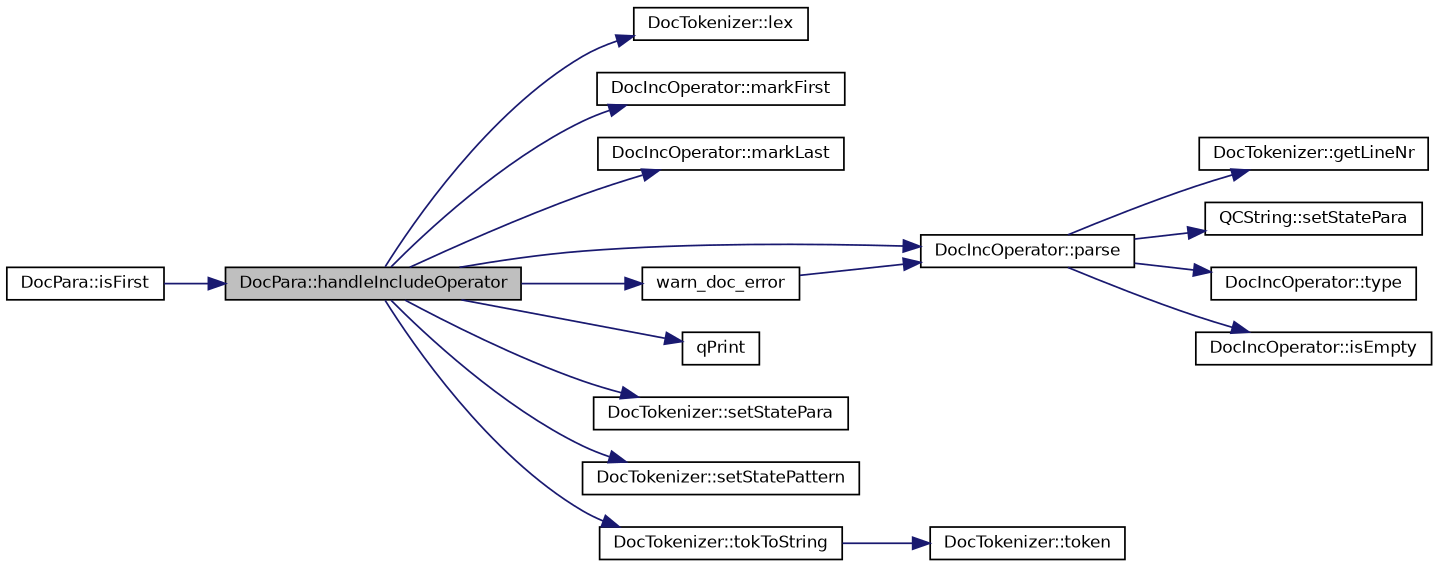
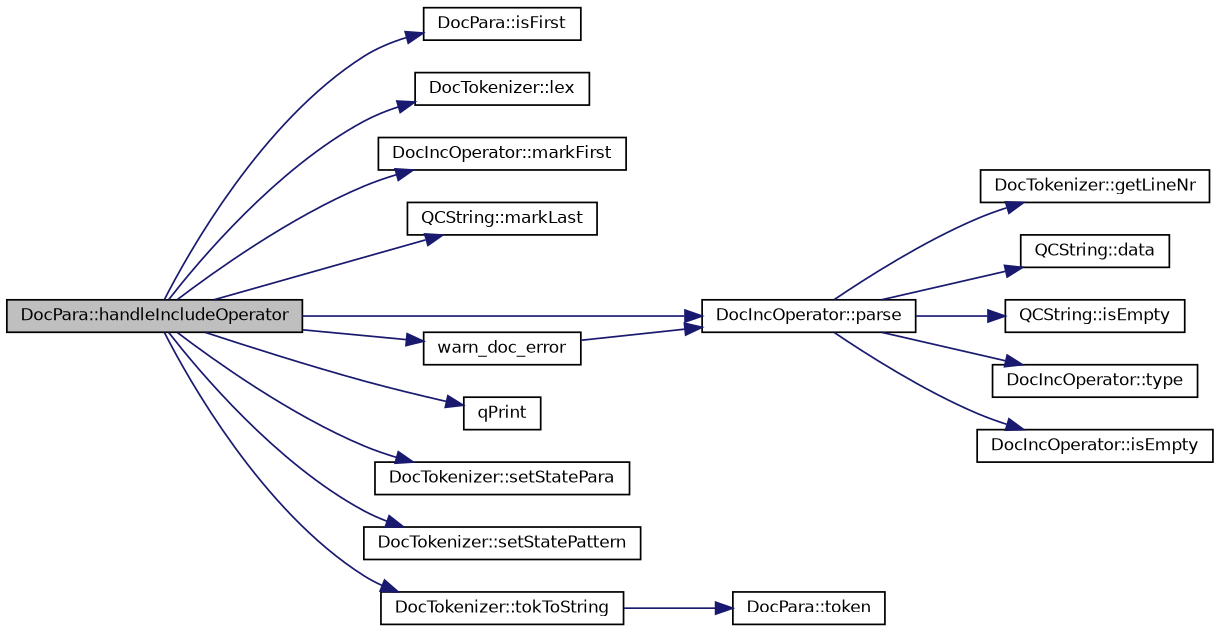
(721, 154) -> (502, 219)
(1314, 219) -> (1095, 251)
(186, 284) -> (264, 147)
none -> (1095, 316)
(1028, 543) -> (809, 608)
